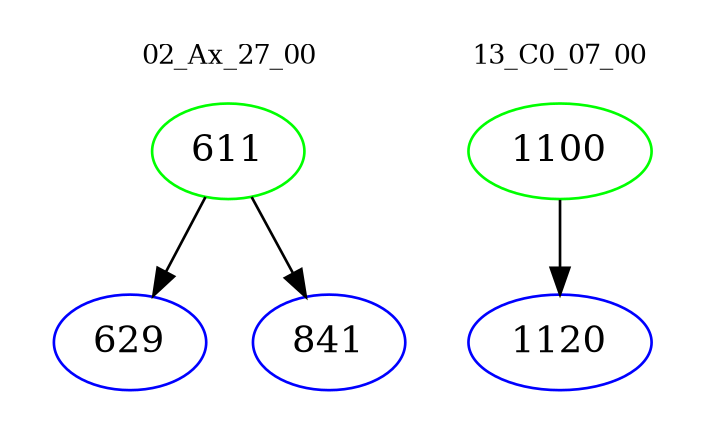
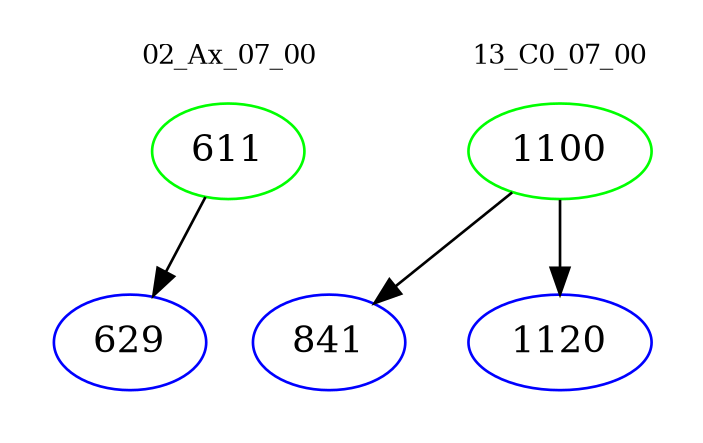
(230, 57) -> (230, 57)
(272, 235) -> (465, 230)
